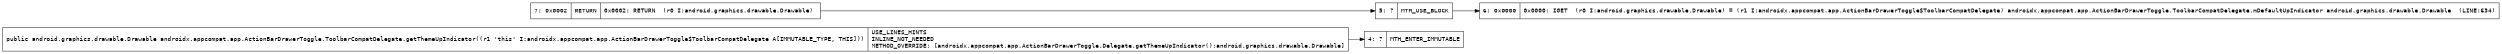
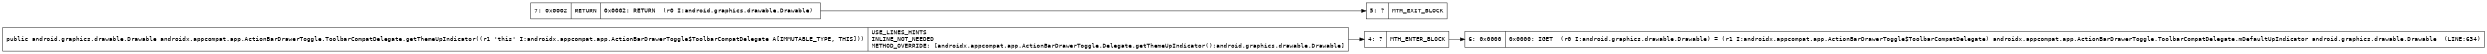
(1425, 11) -> (1418, 11)
(1464, 11) -> (1455, 39)
(1425, 39) -> (1418, 39)
